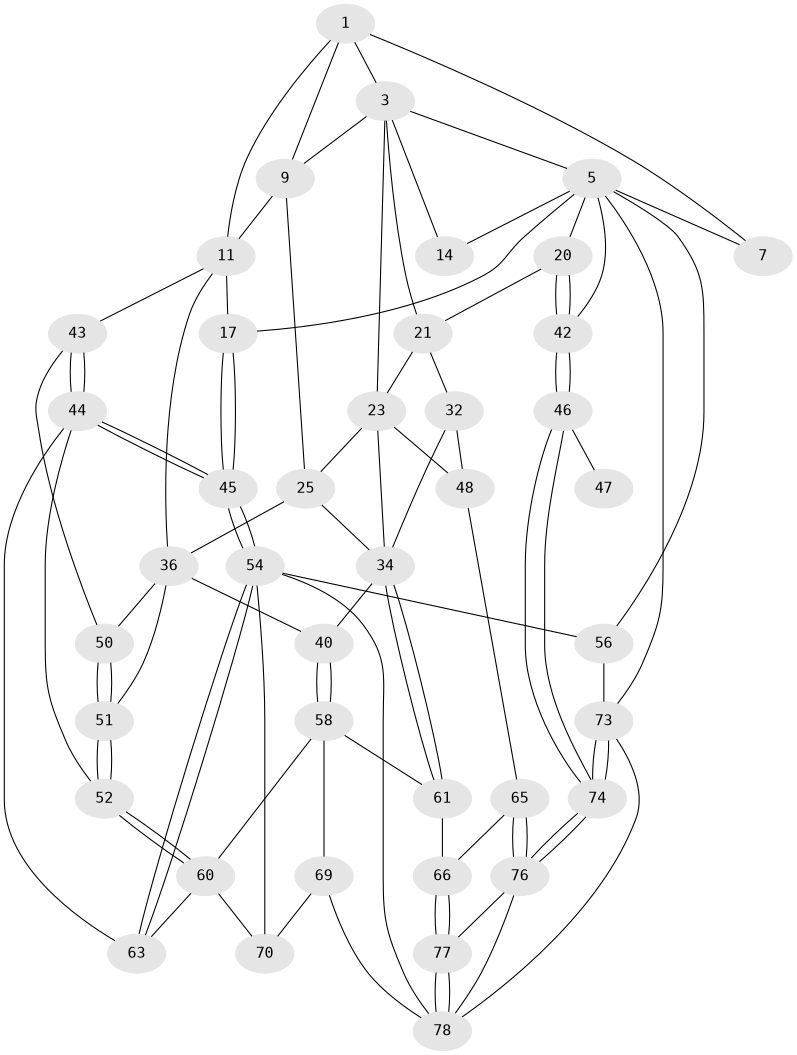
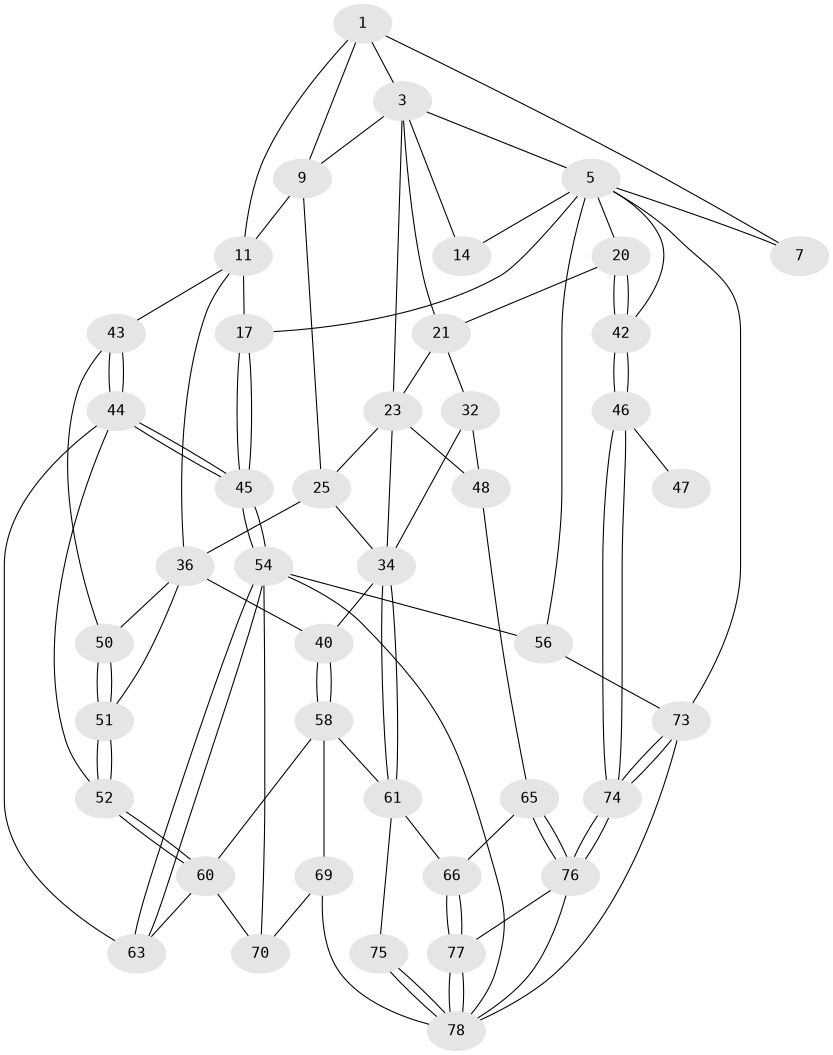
none -> (379, 954)
